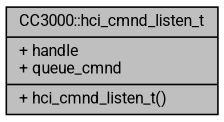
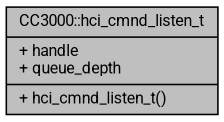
(71, 69) -> (70, 69)
